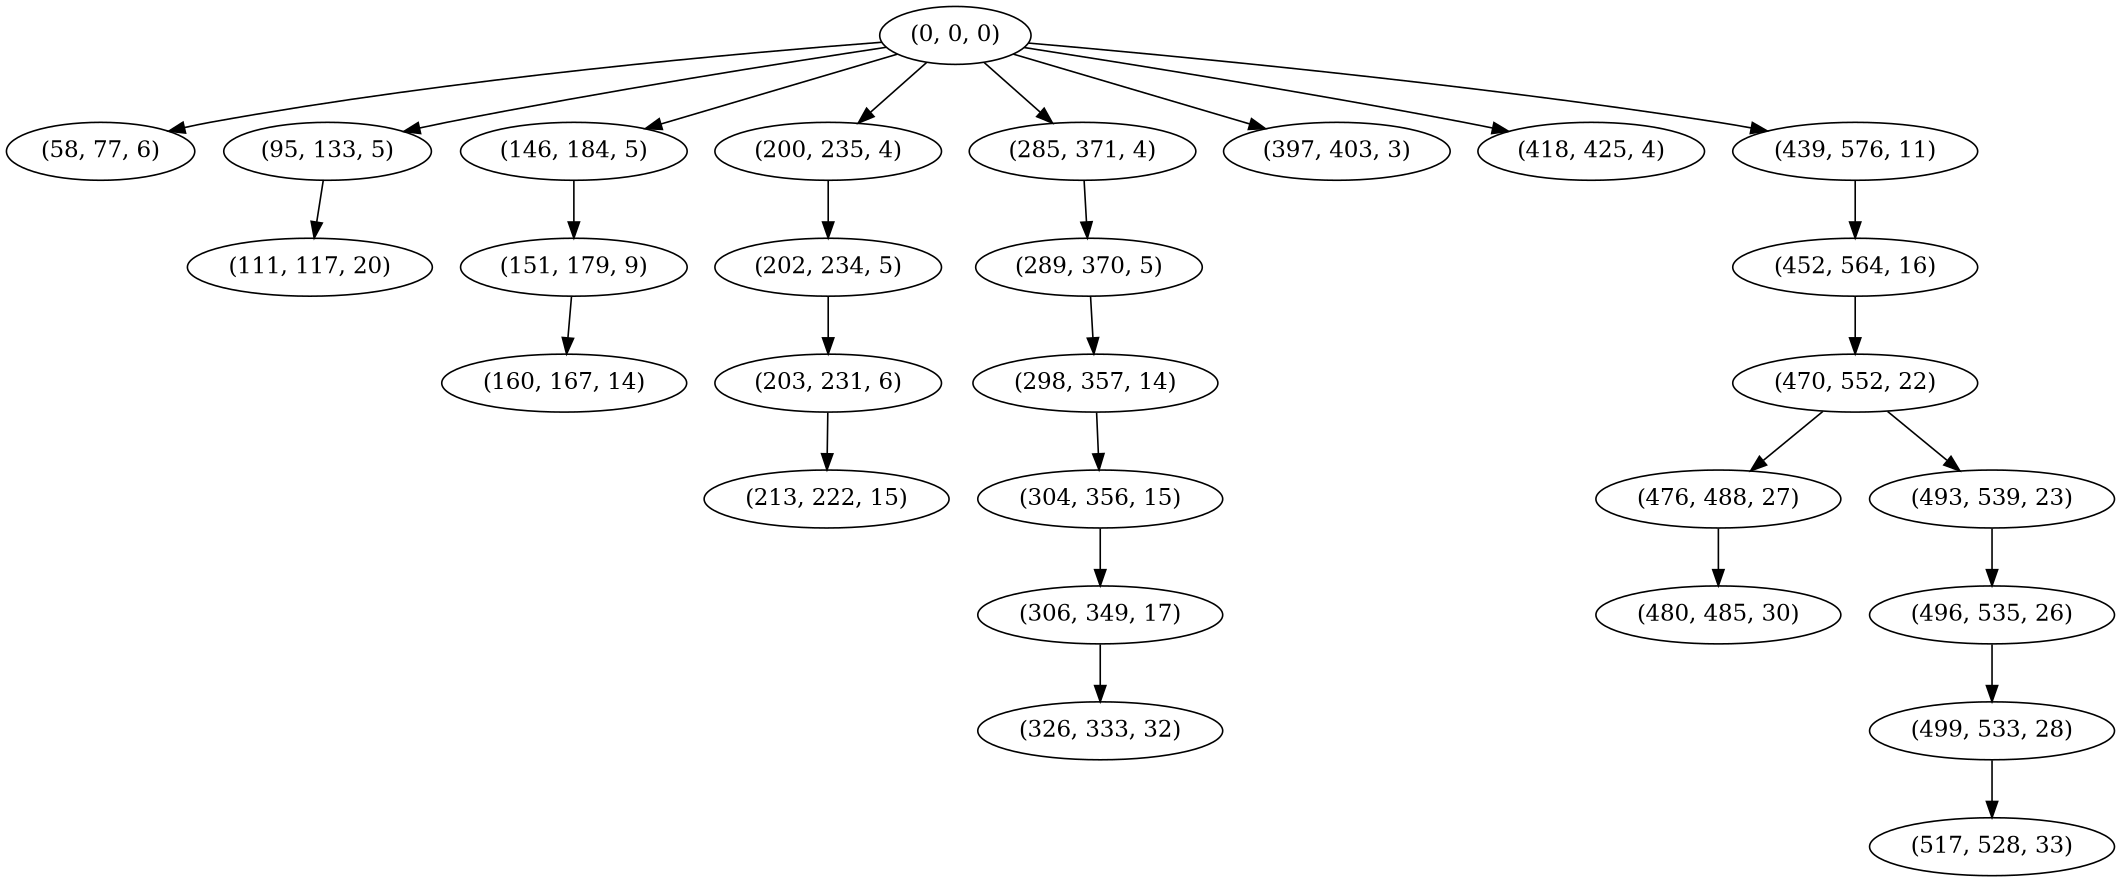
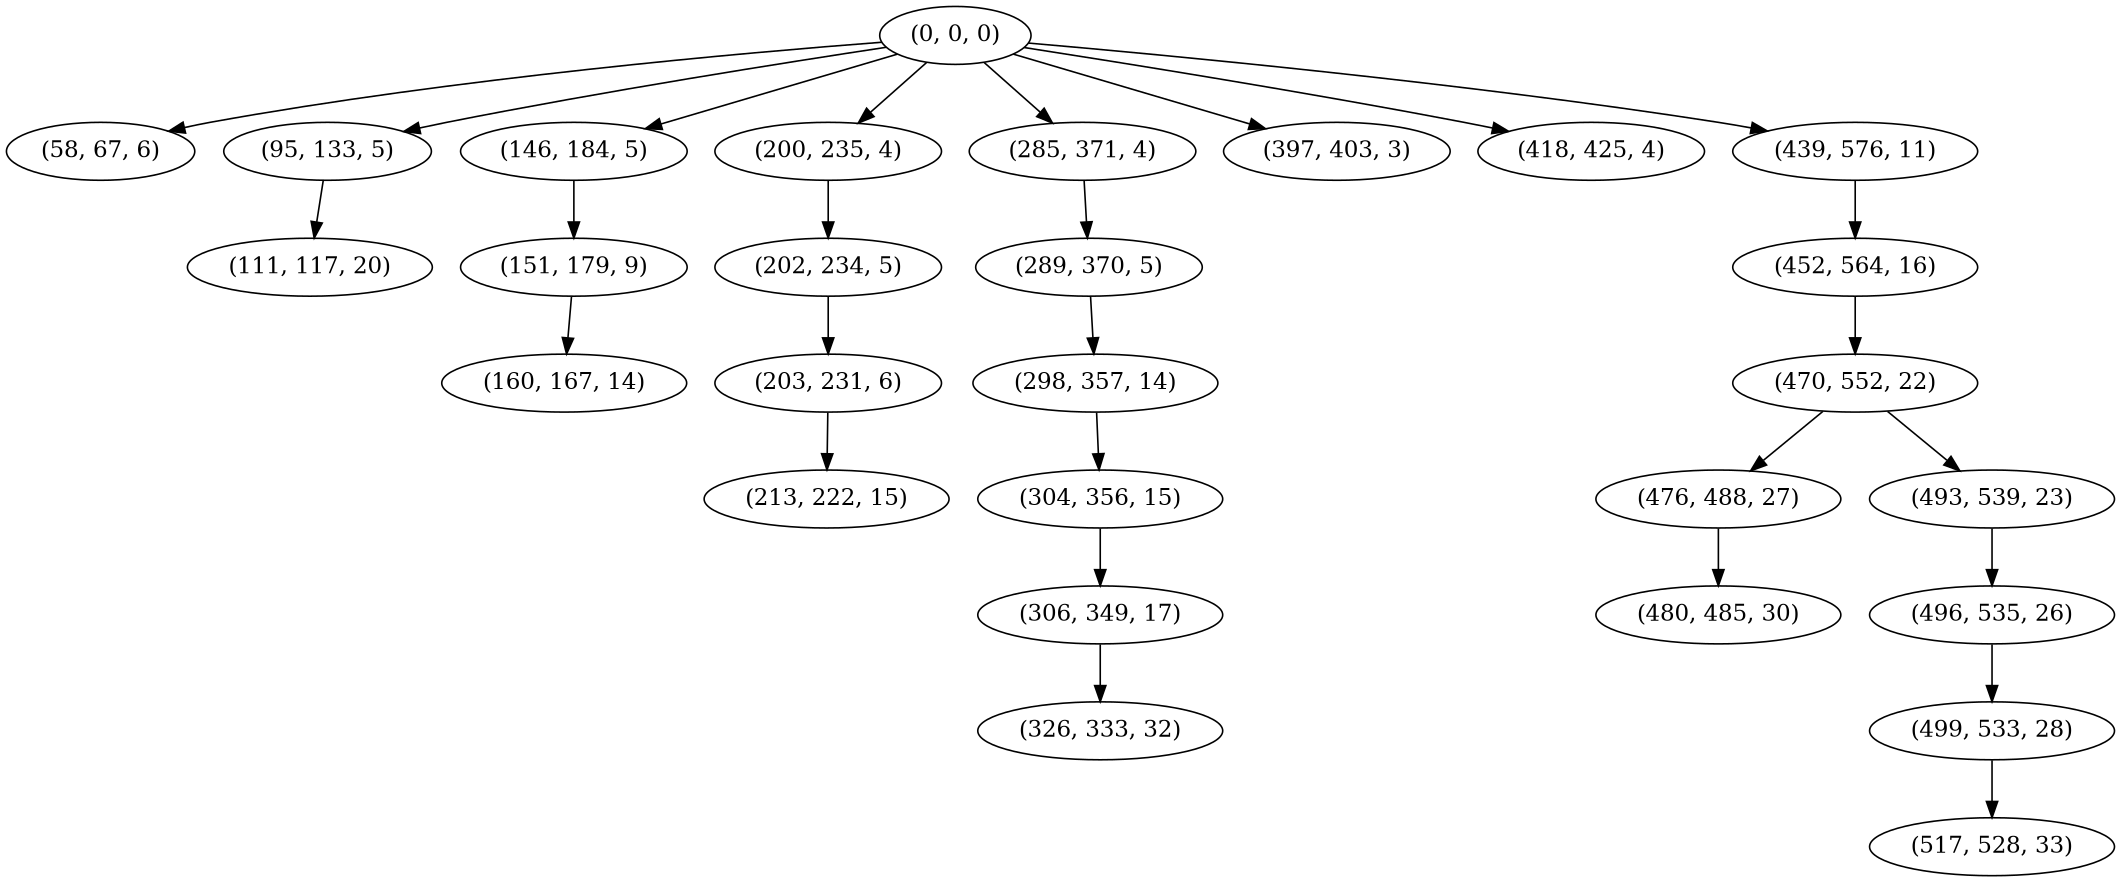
(101, 151) -> (101, 151)
